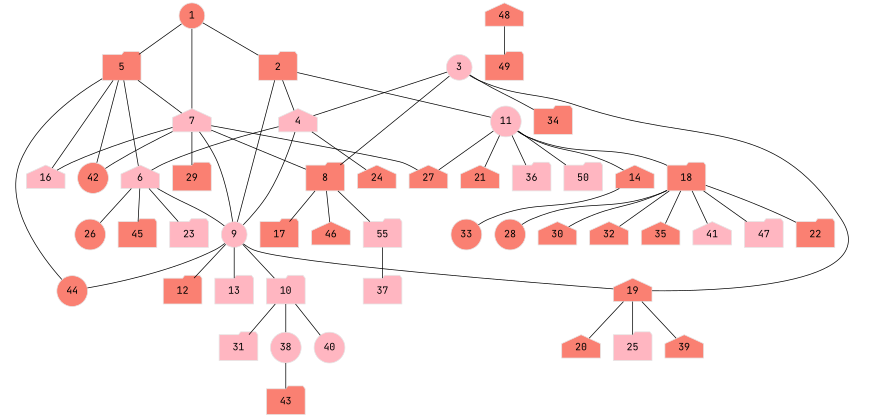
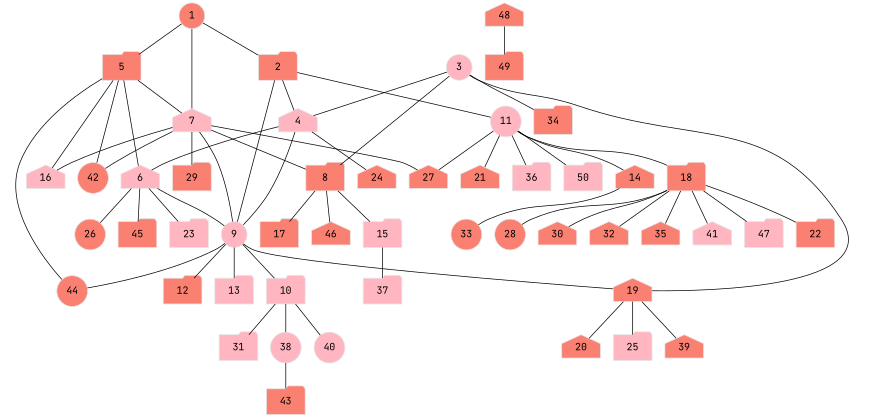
(383, 235) -> (383, 235)
